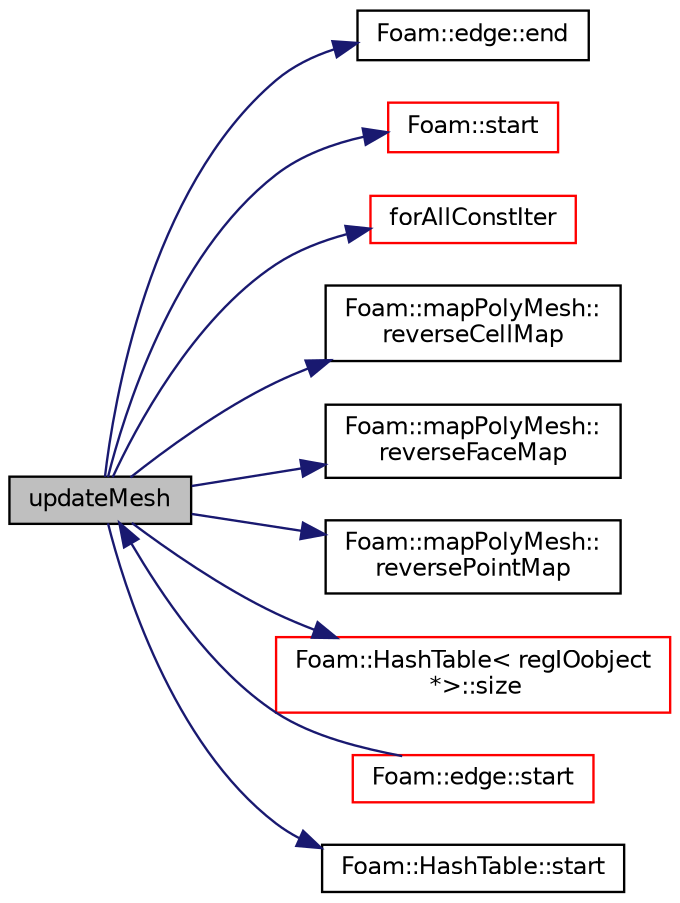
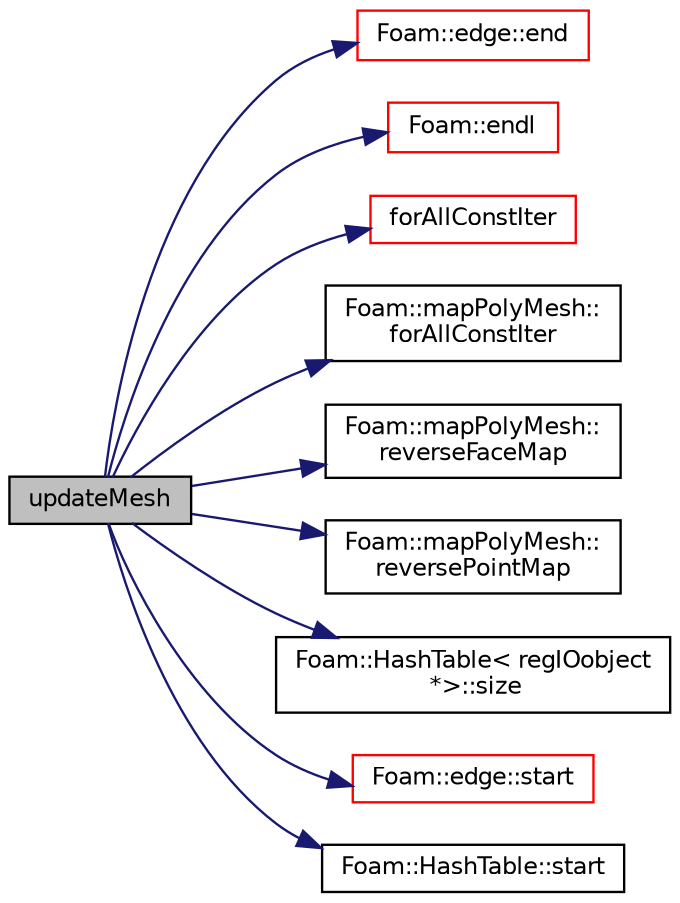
(473, 35) -> (473, 35)
(473, 127) -> (473, 127)
(473, 323) -> (473, 323)
(473, 675) -> (473, 675)
(241, 685) -> (193, 675)
